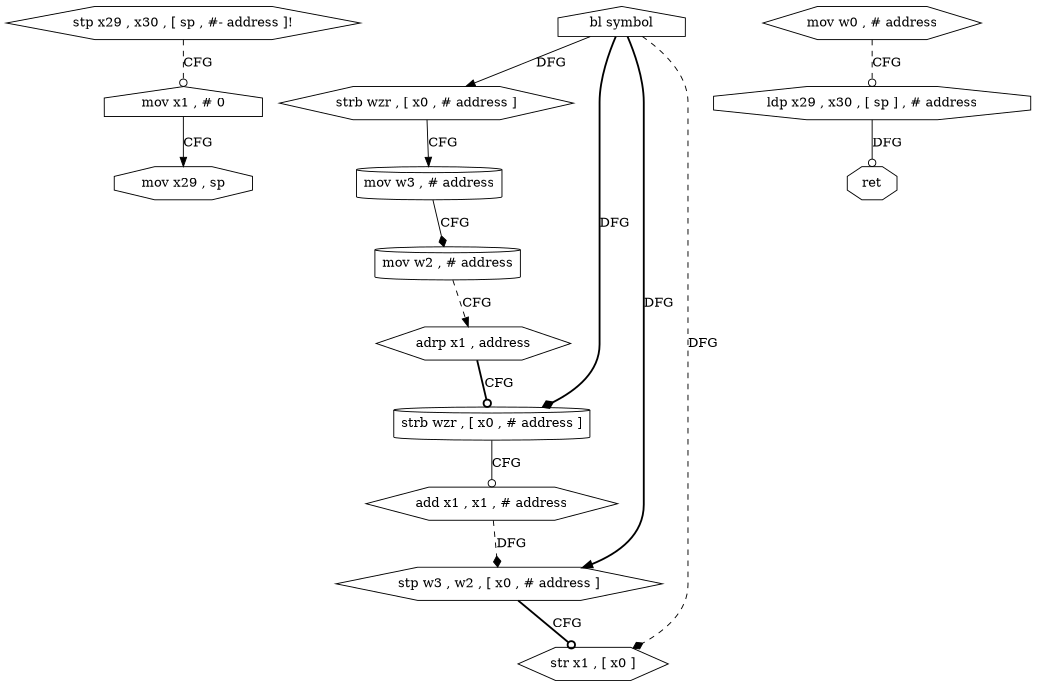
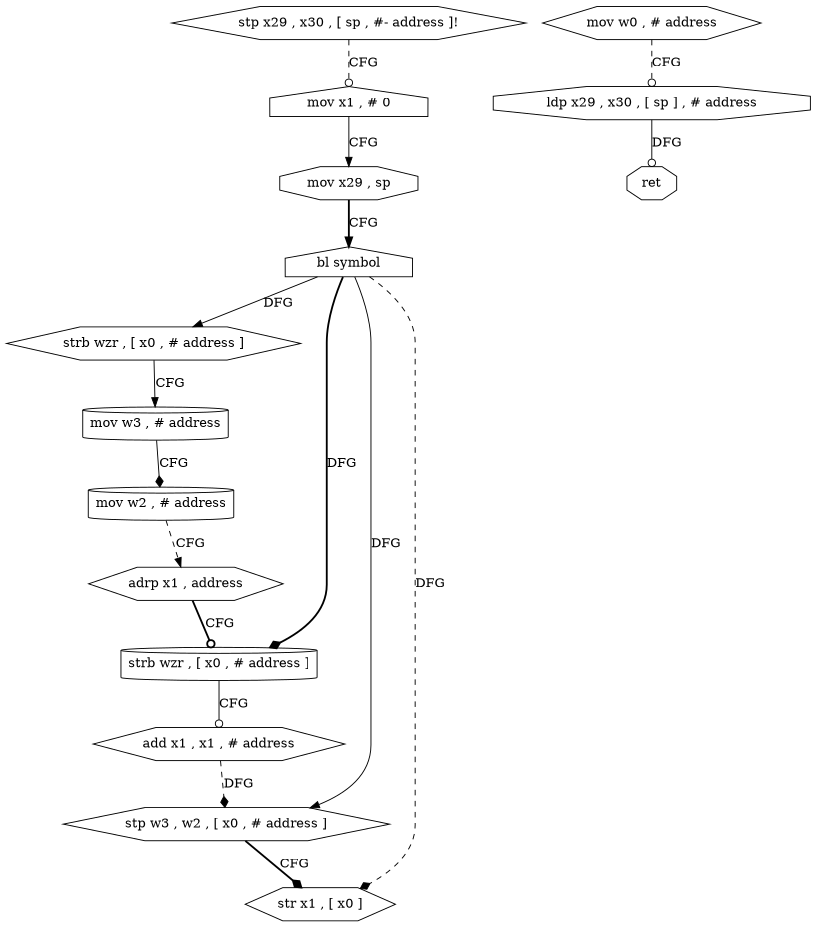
none -> (349, 219)
(644, 312) -> (371, 552)
(543, 621) -> (269, 861)
